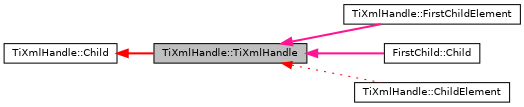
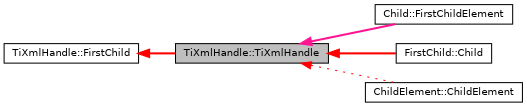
(432, 14) -> (444, 14)
(61, 53) -> (71, 53)
(351, 53) -> (368, 53)
(432, 92) -> (444, 92)
